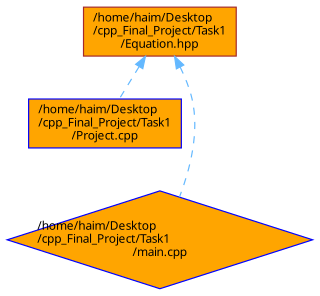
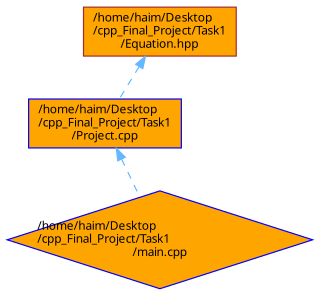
(194, 132) -> (131, 178)
